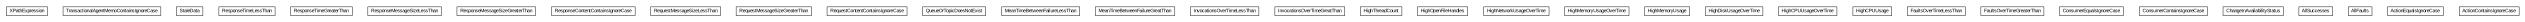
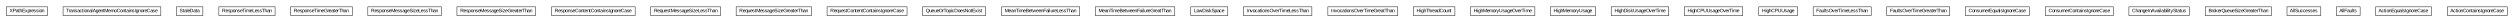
none -> (1209, 11)
(1443, 11) -> none
(1516, 11) -> none
none -> (2238, 11)
